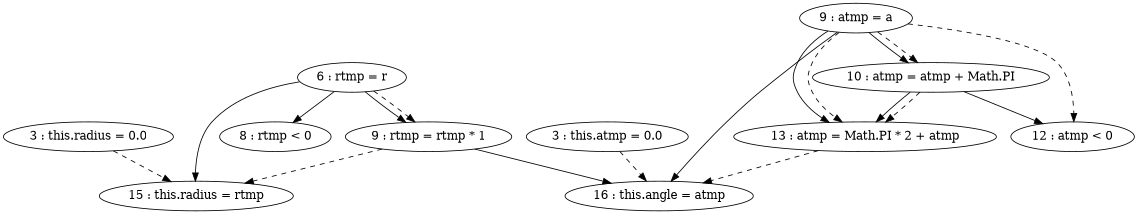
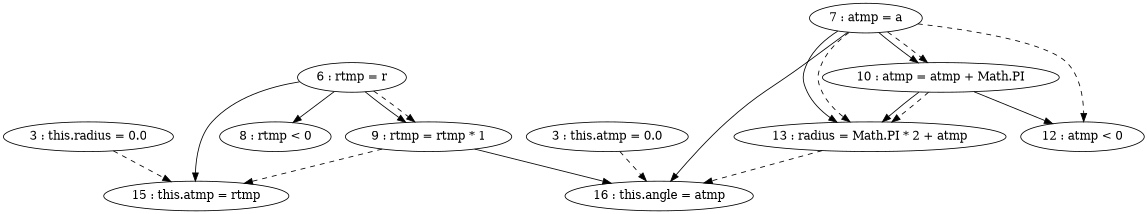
(856, 18) -> (866, 18)
(865, 137) -> (870, 137)
(196, 196) -> (196, 196)
